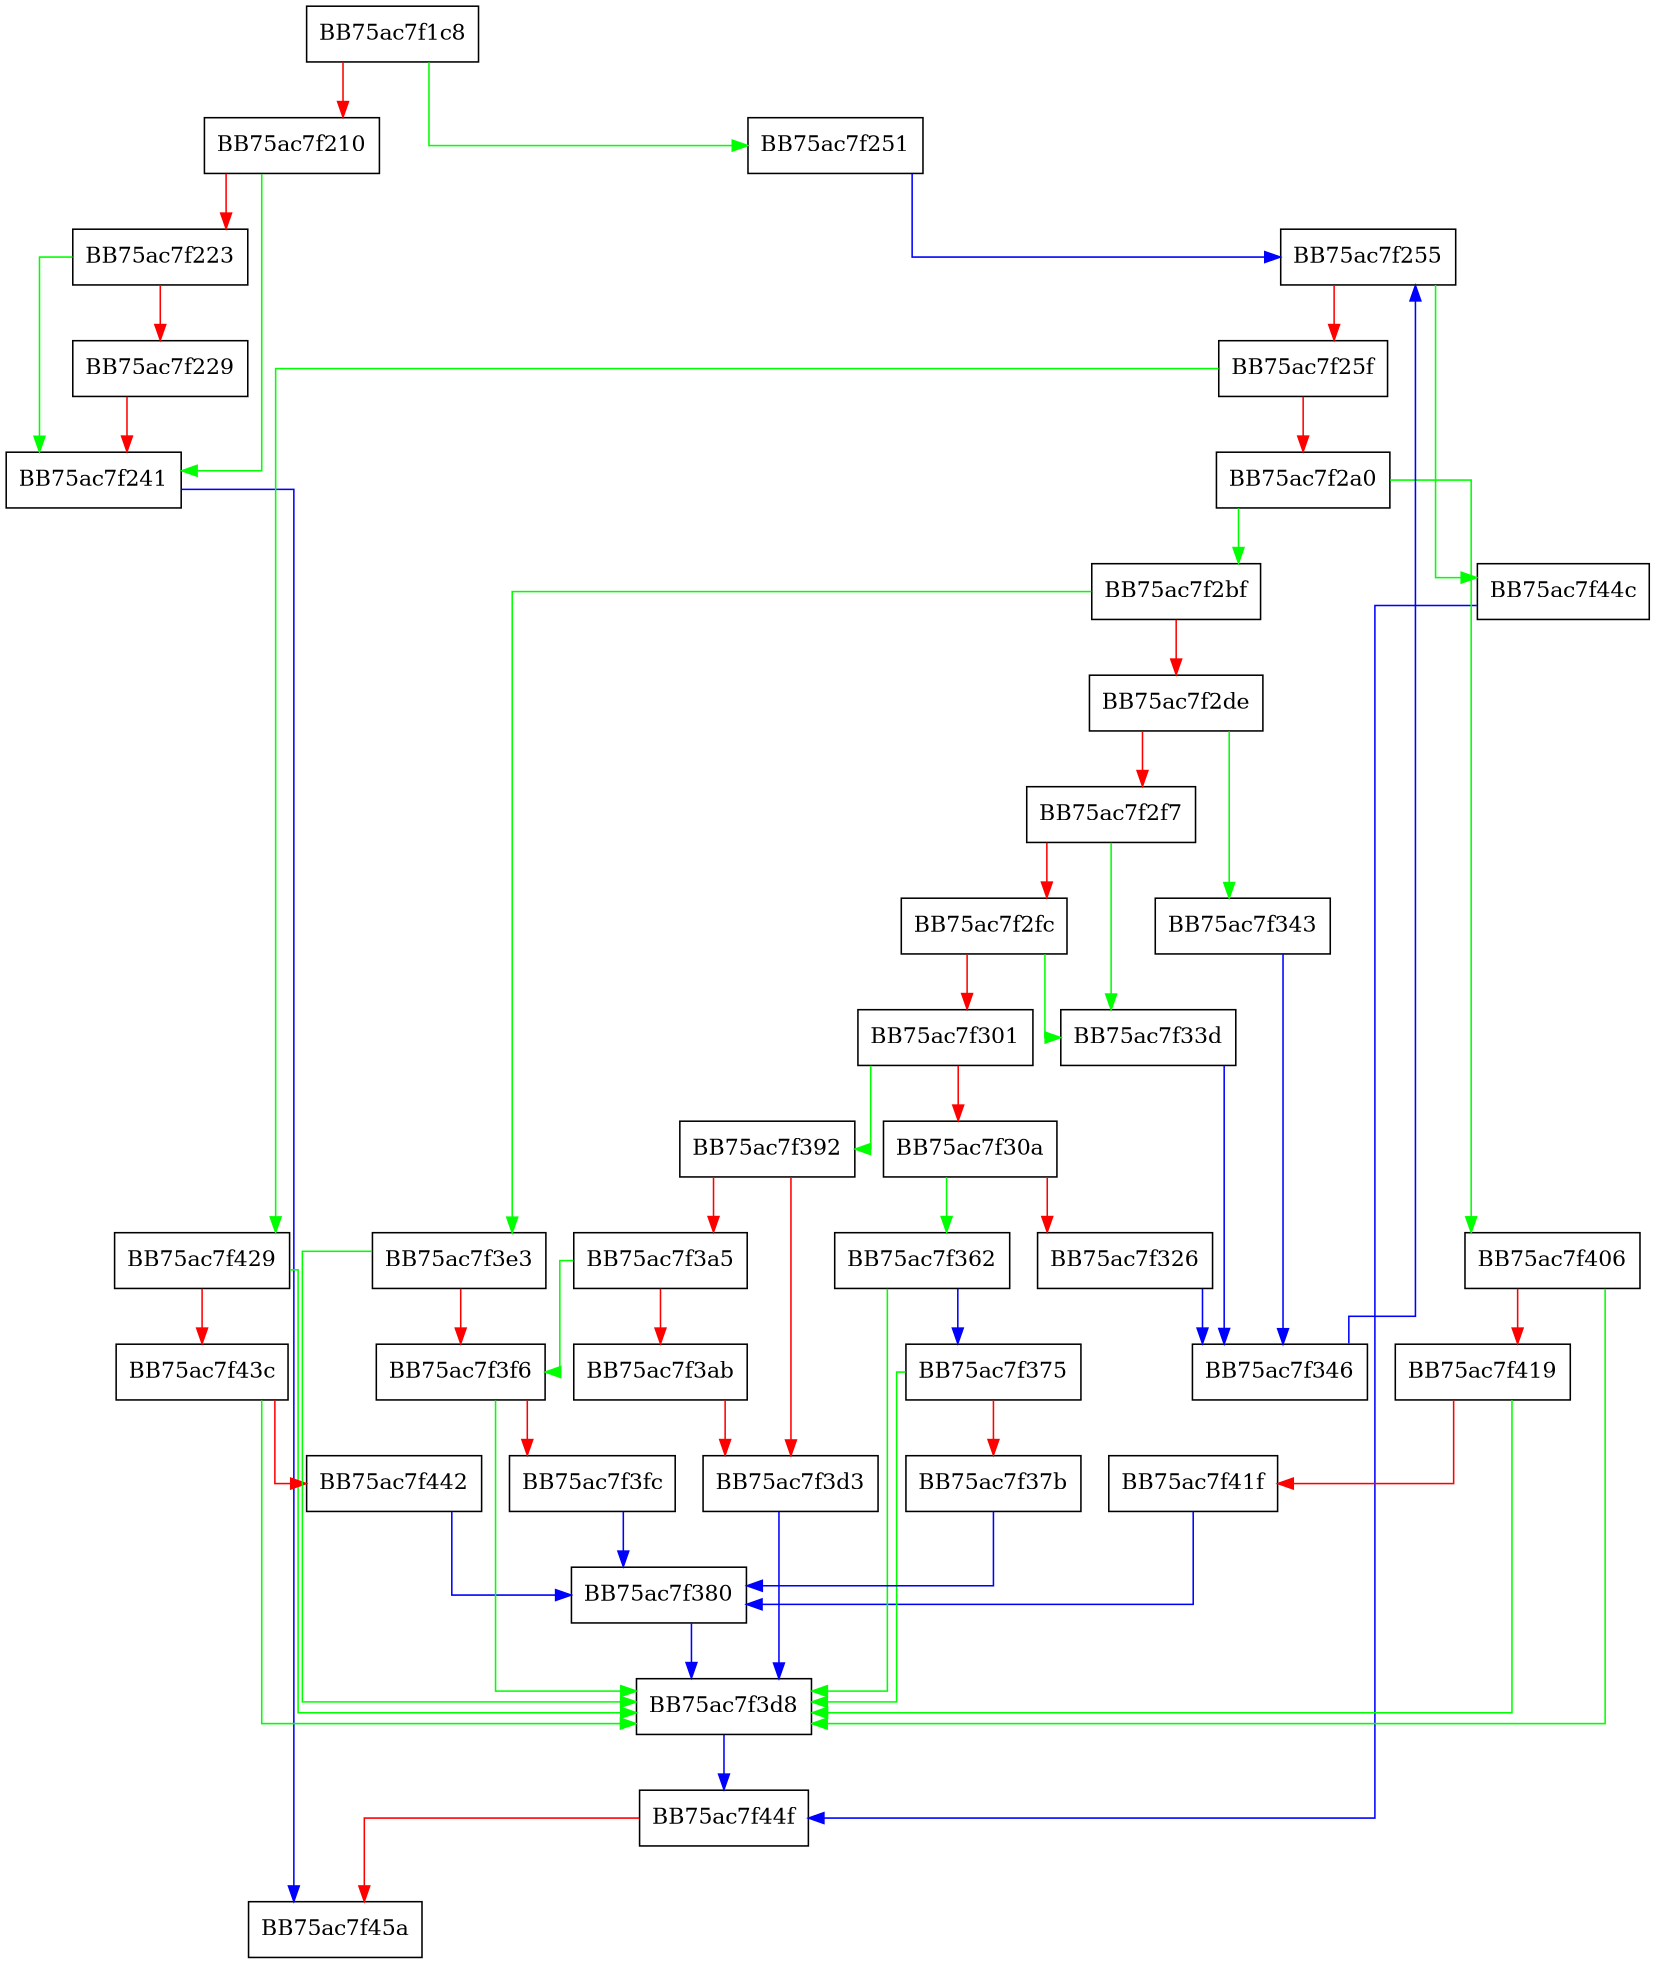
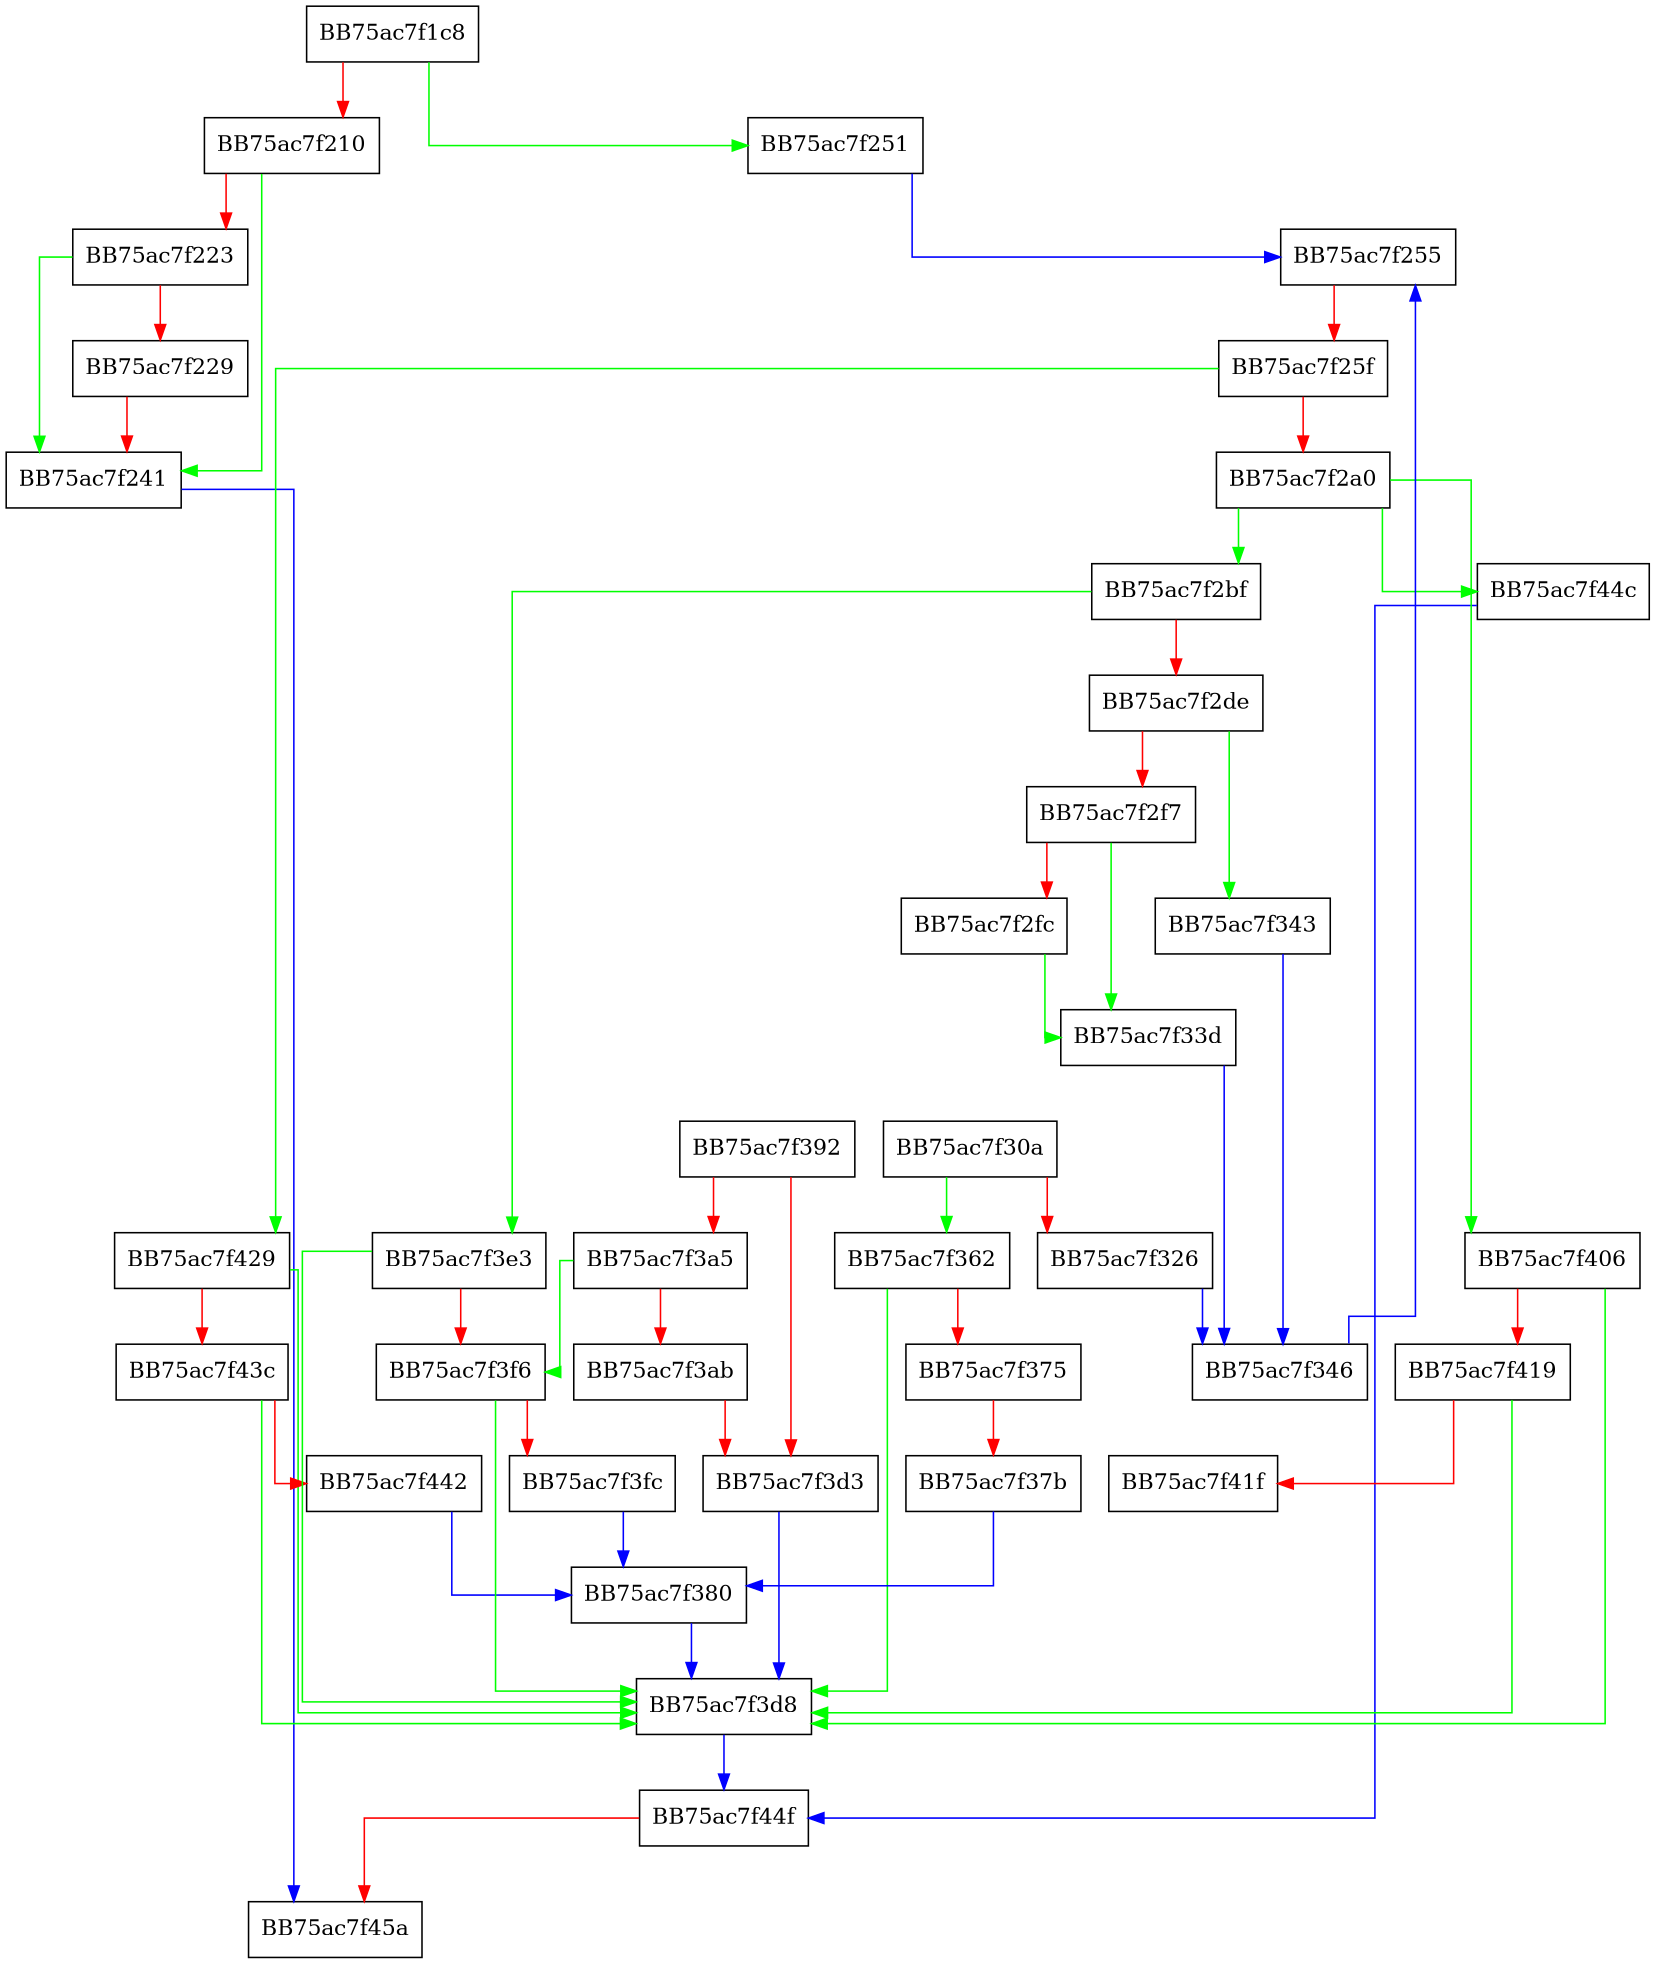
(1436, 444) -> (1382, 589)
(945, 1038) -> none
(958, 1308) -> (958, 1308)
(897, 1567) -> none
(1024, 1604) -> none
